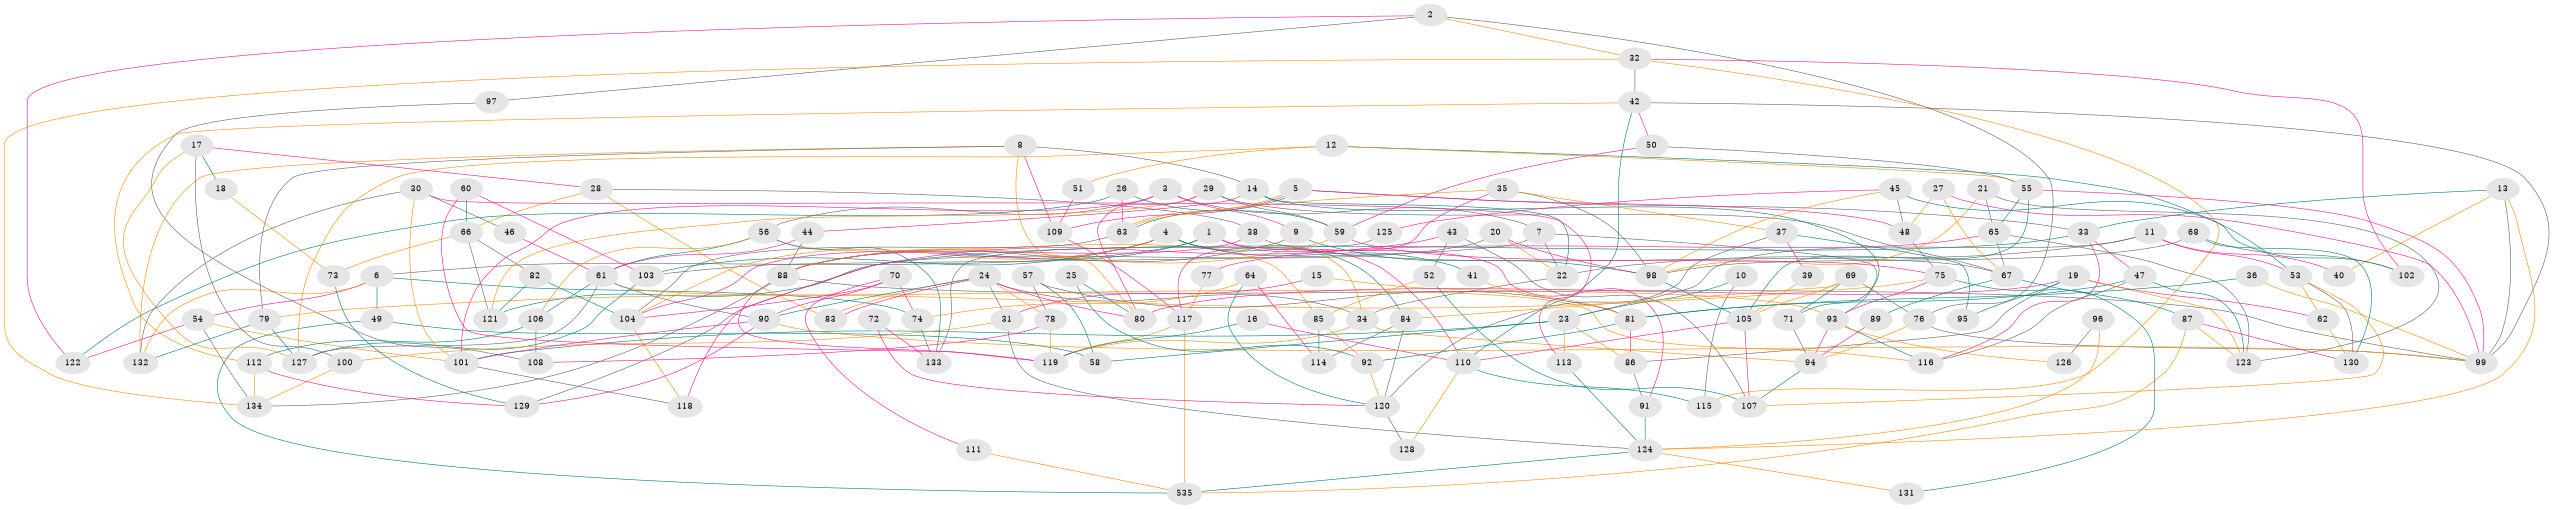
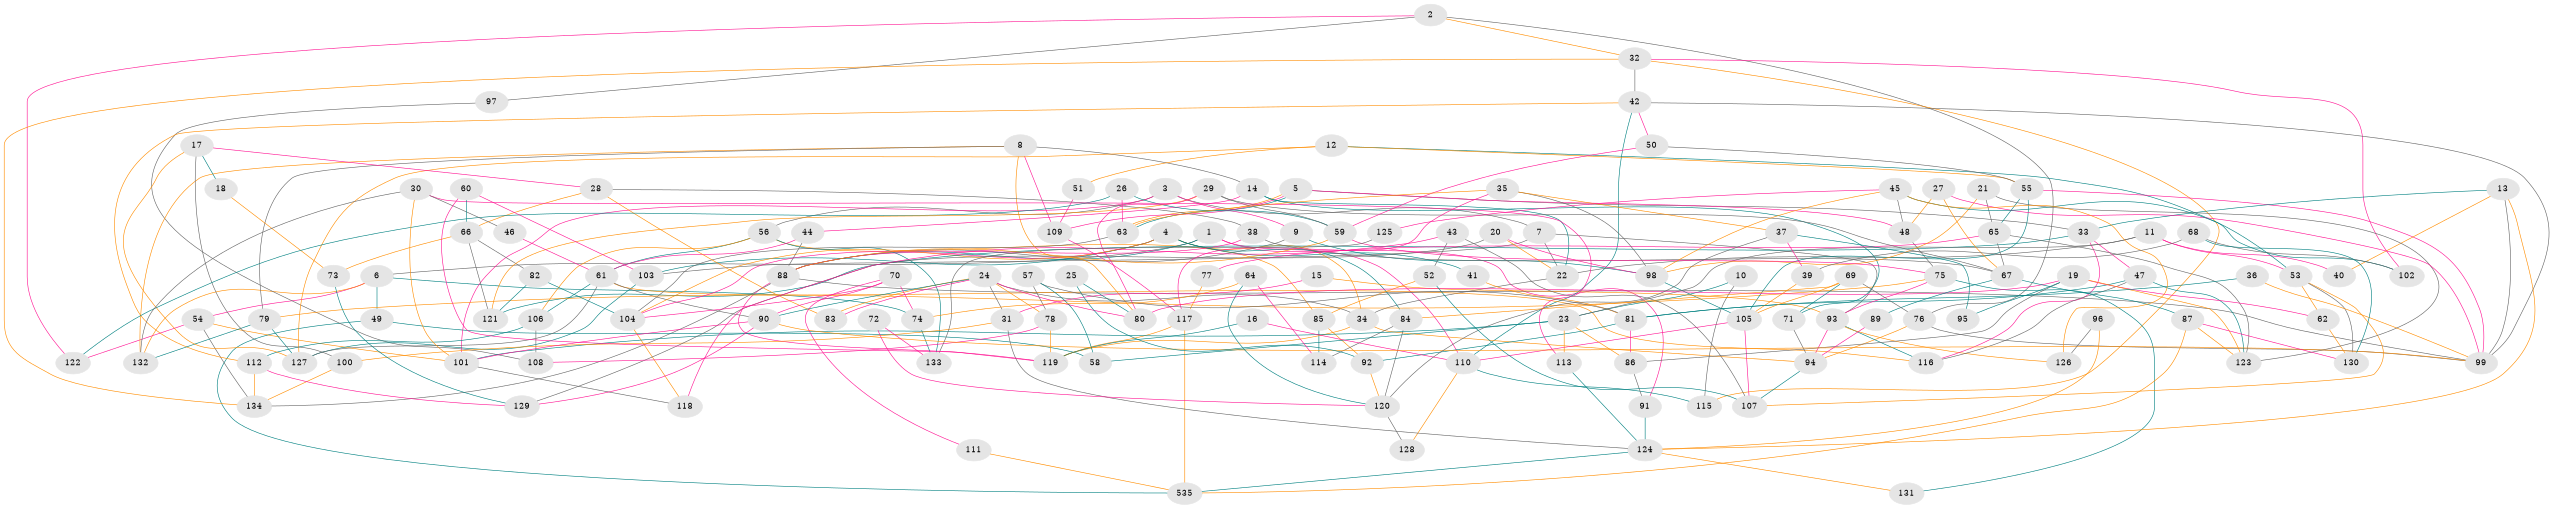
none -> (2120, 234)
(2015, 258) -> (2028, 256)
